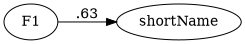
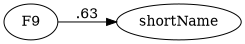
(31, 22) -> (31, 22)
